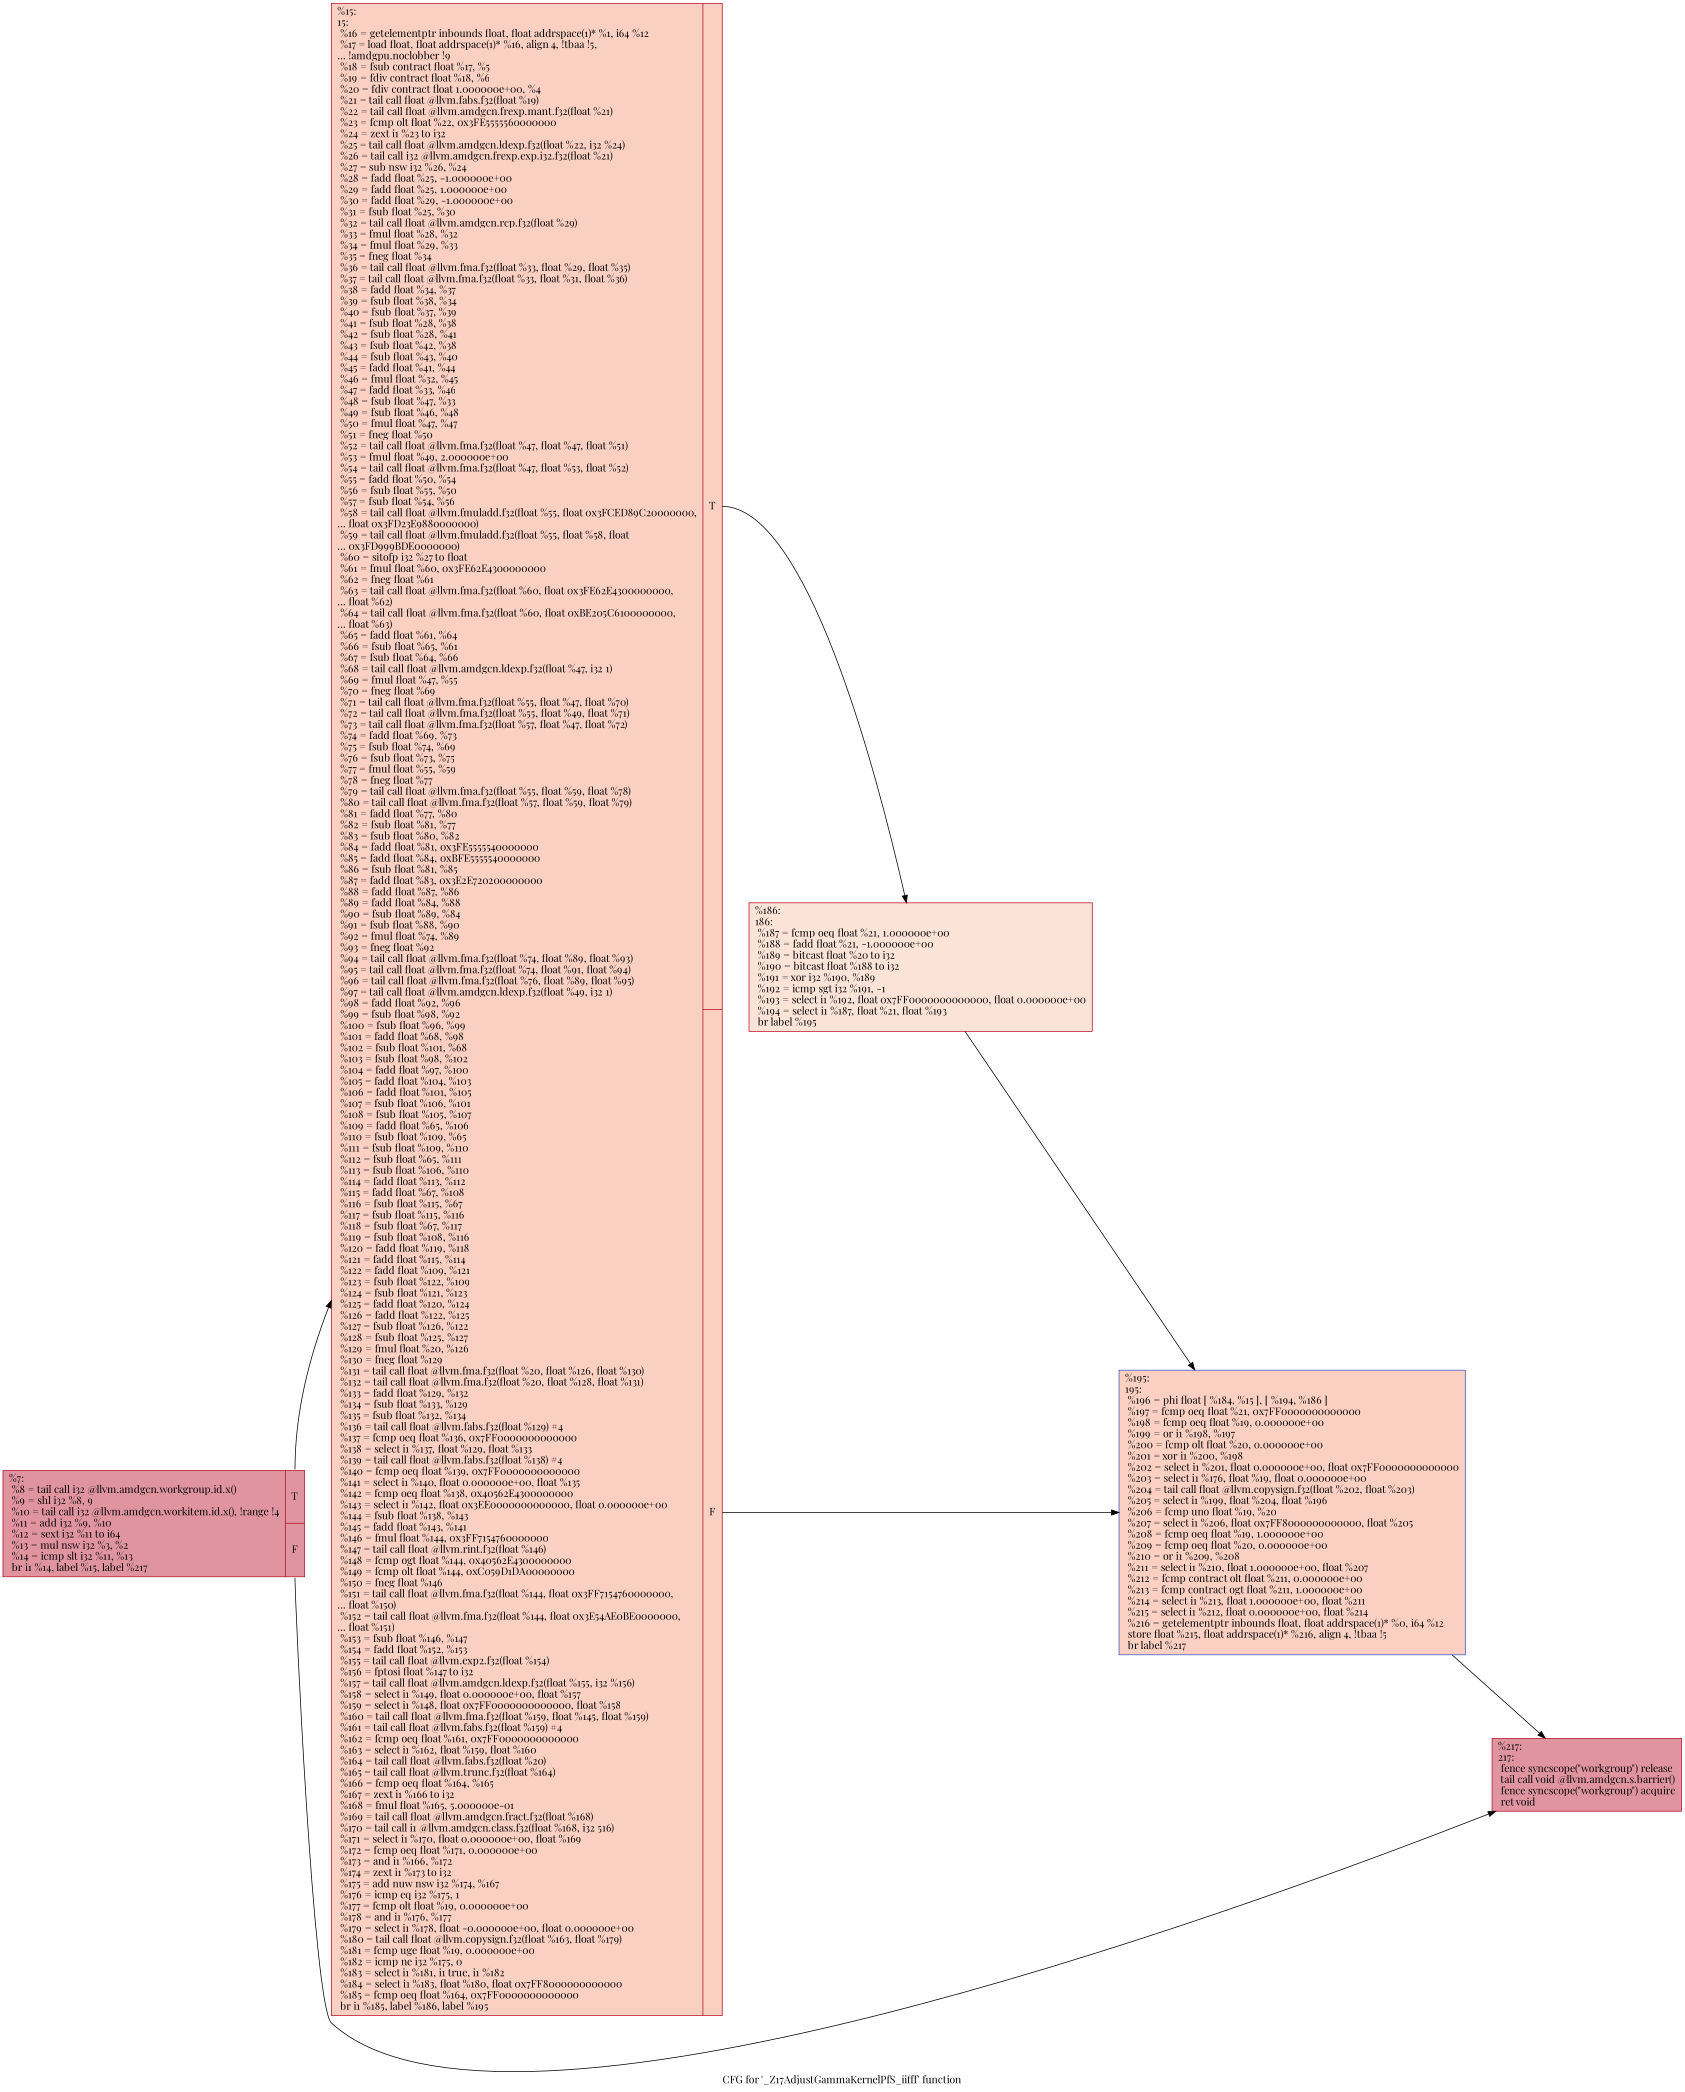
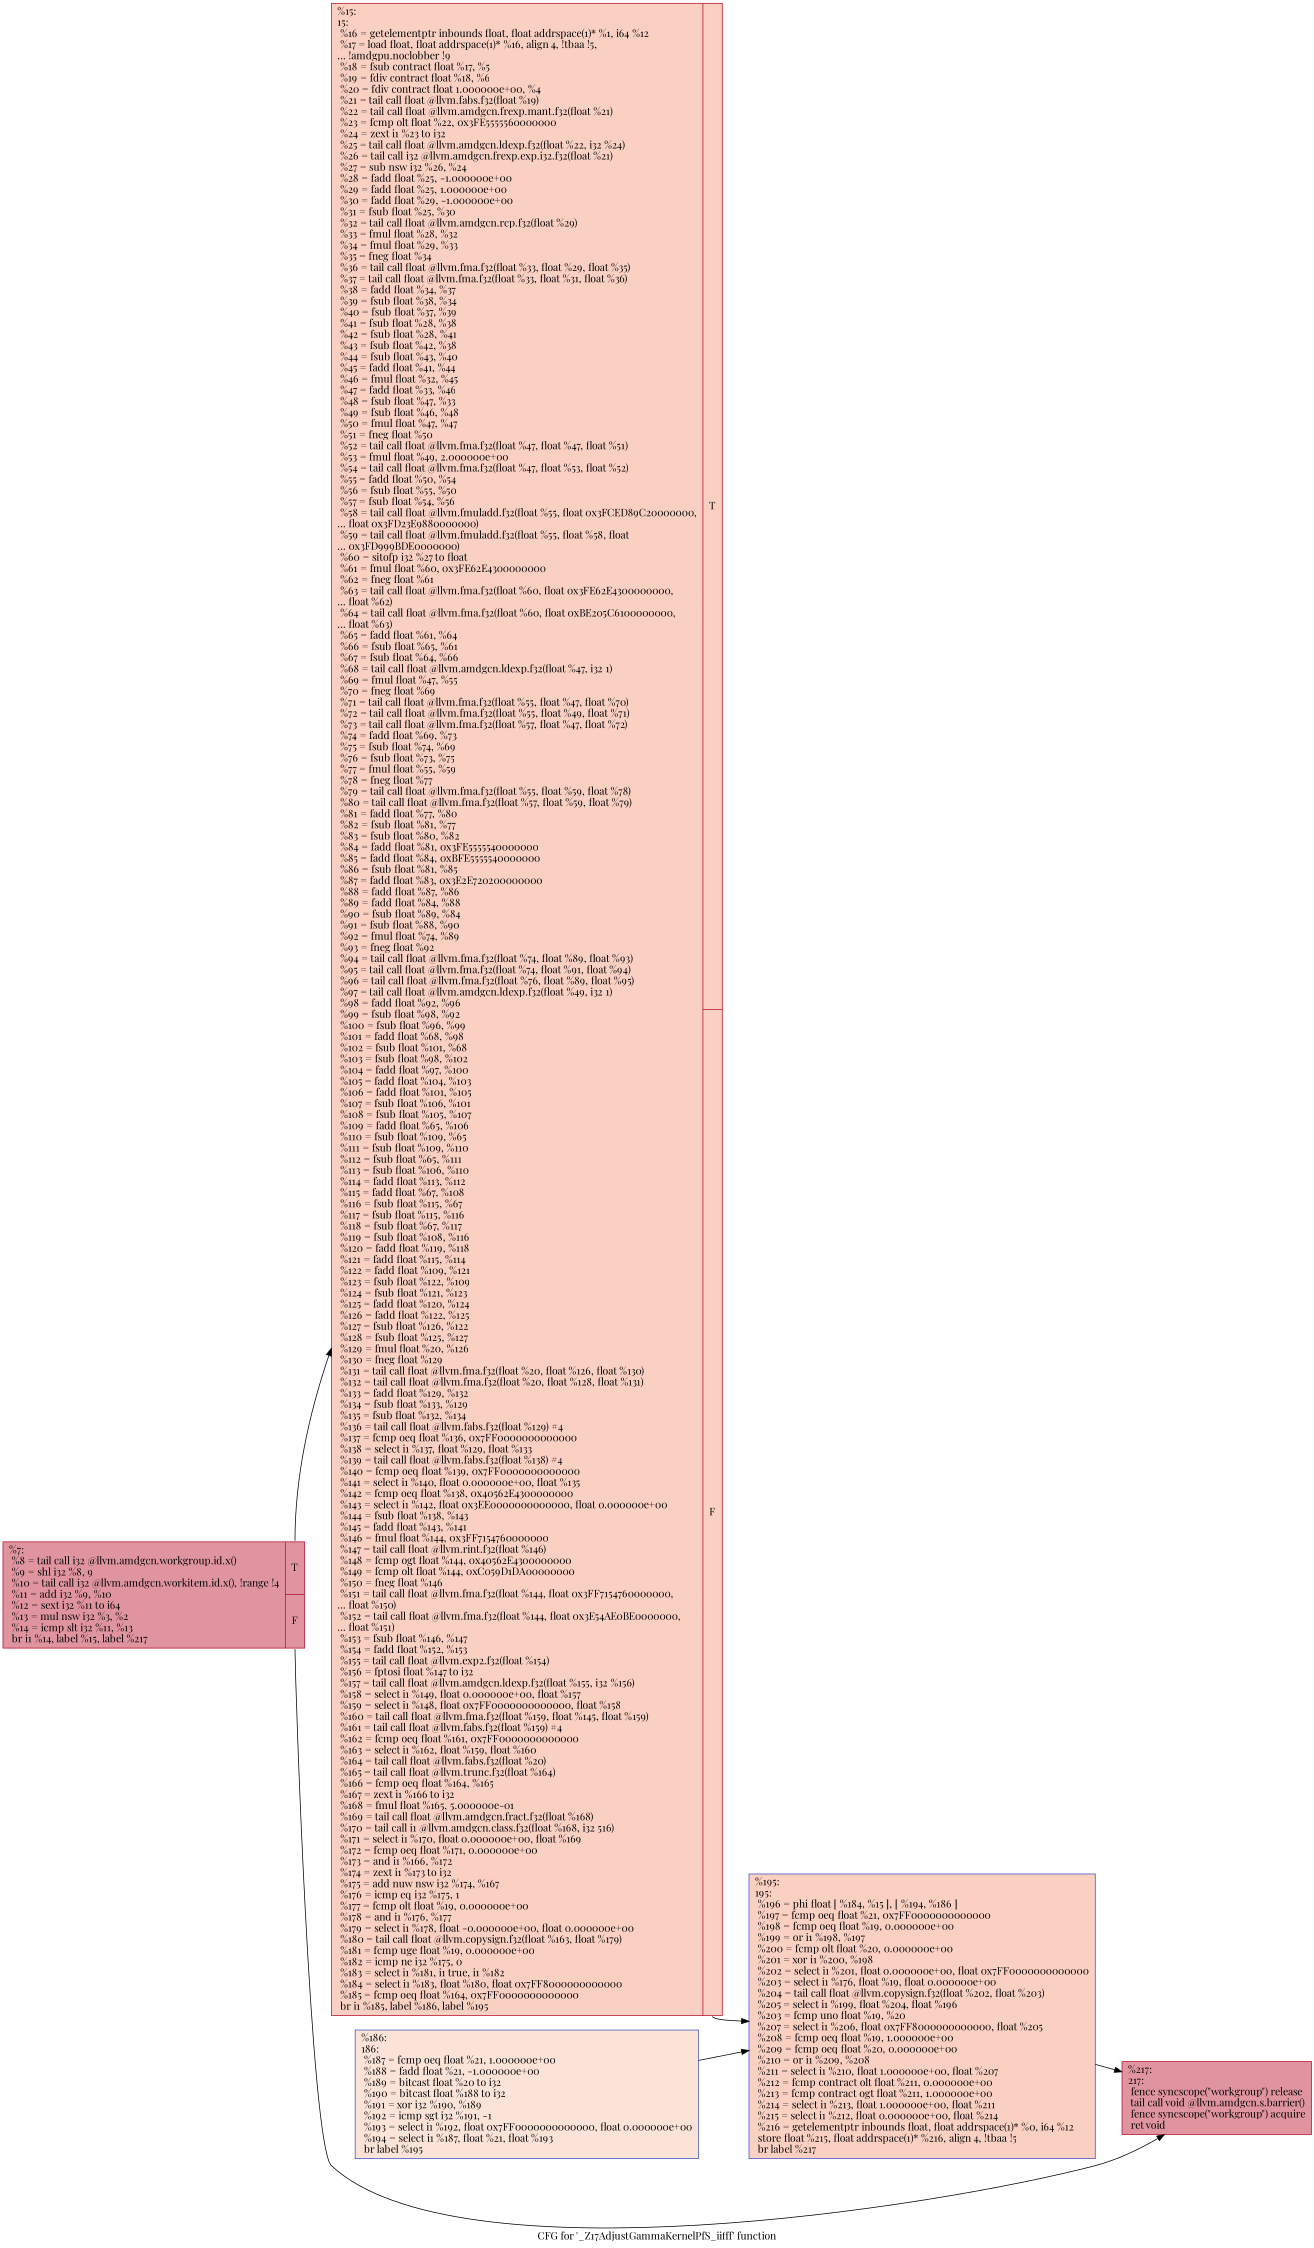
(844, 682) -> none
(921, 967) -> (527, 2094)
(1201, 1512) -> (830, 2016)
